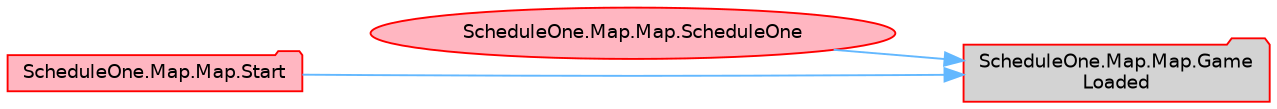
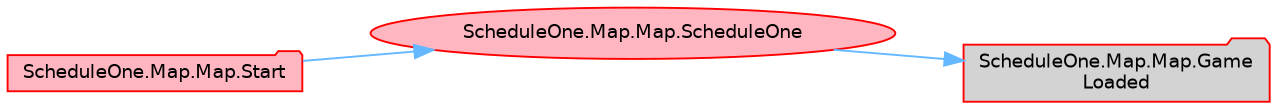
(623, 76) -> (359, 56)
